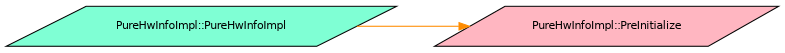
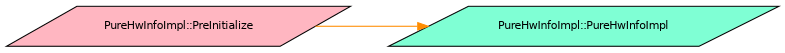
(408, 26) -> (366, 26)
